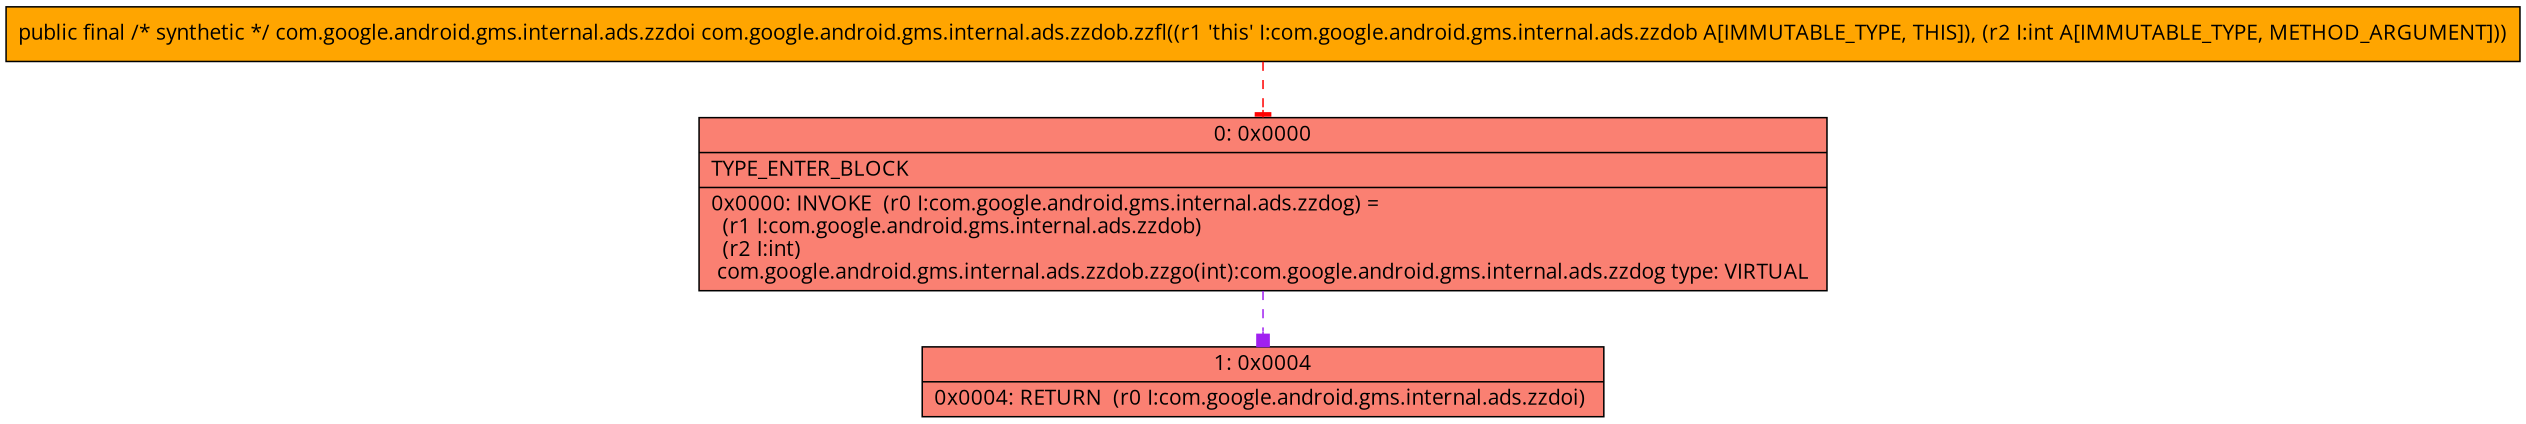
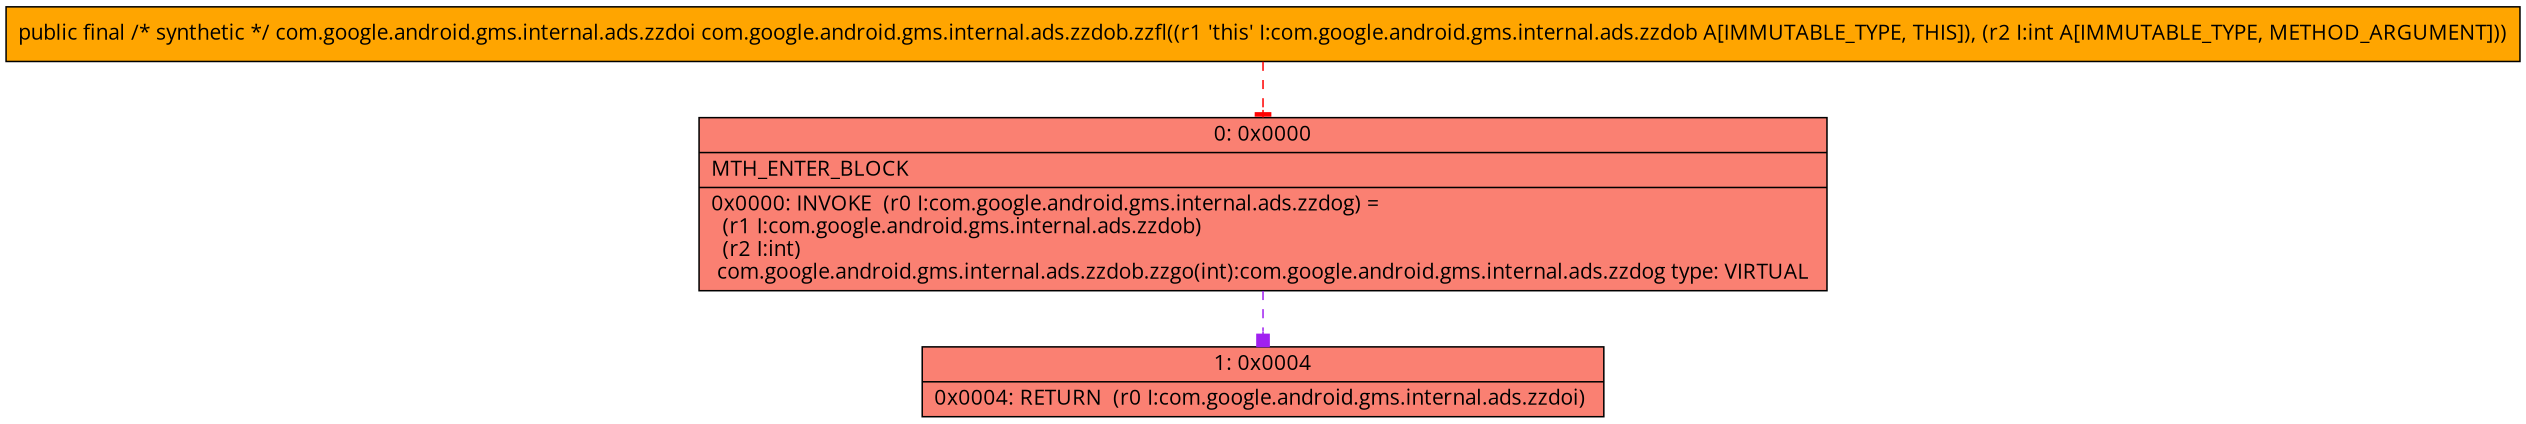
(810, 169) -> (810, 169)
